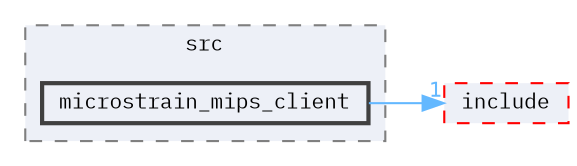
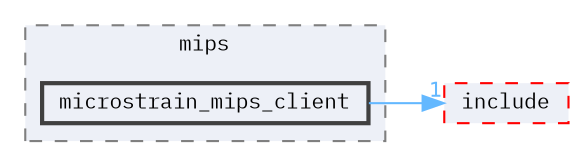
(205, 45) -> (205, 45)
